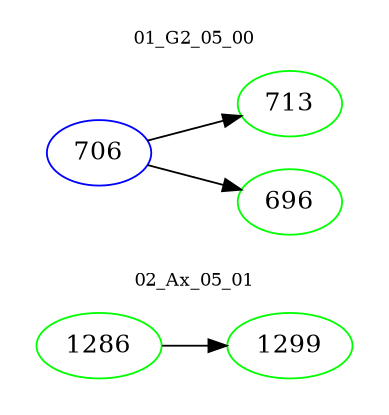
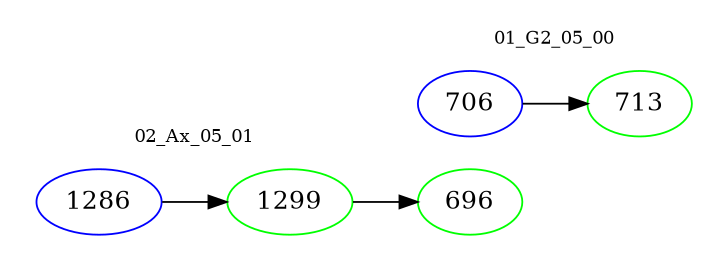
(185, 175) -> (378, 202)
(99, 346) -> (99, 202)
